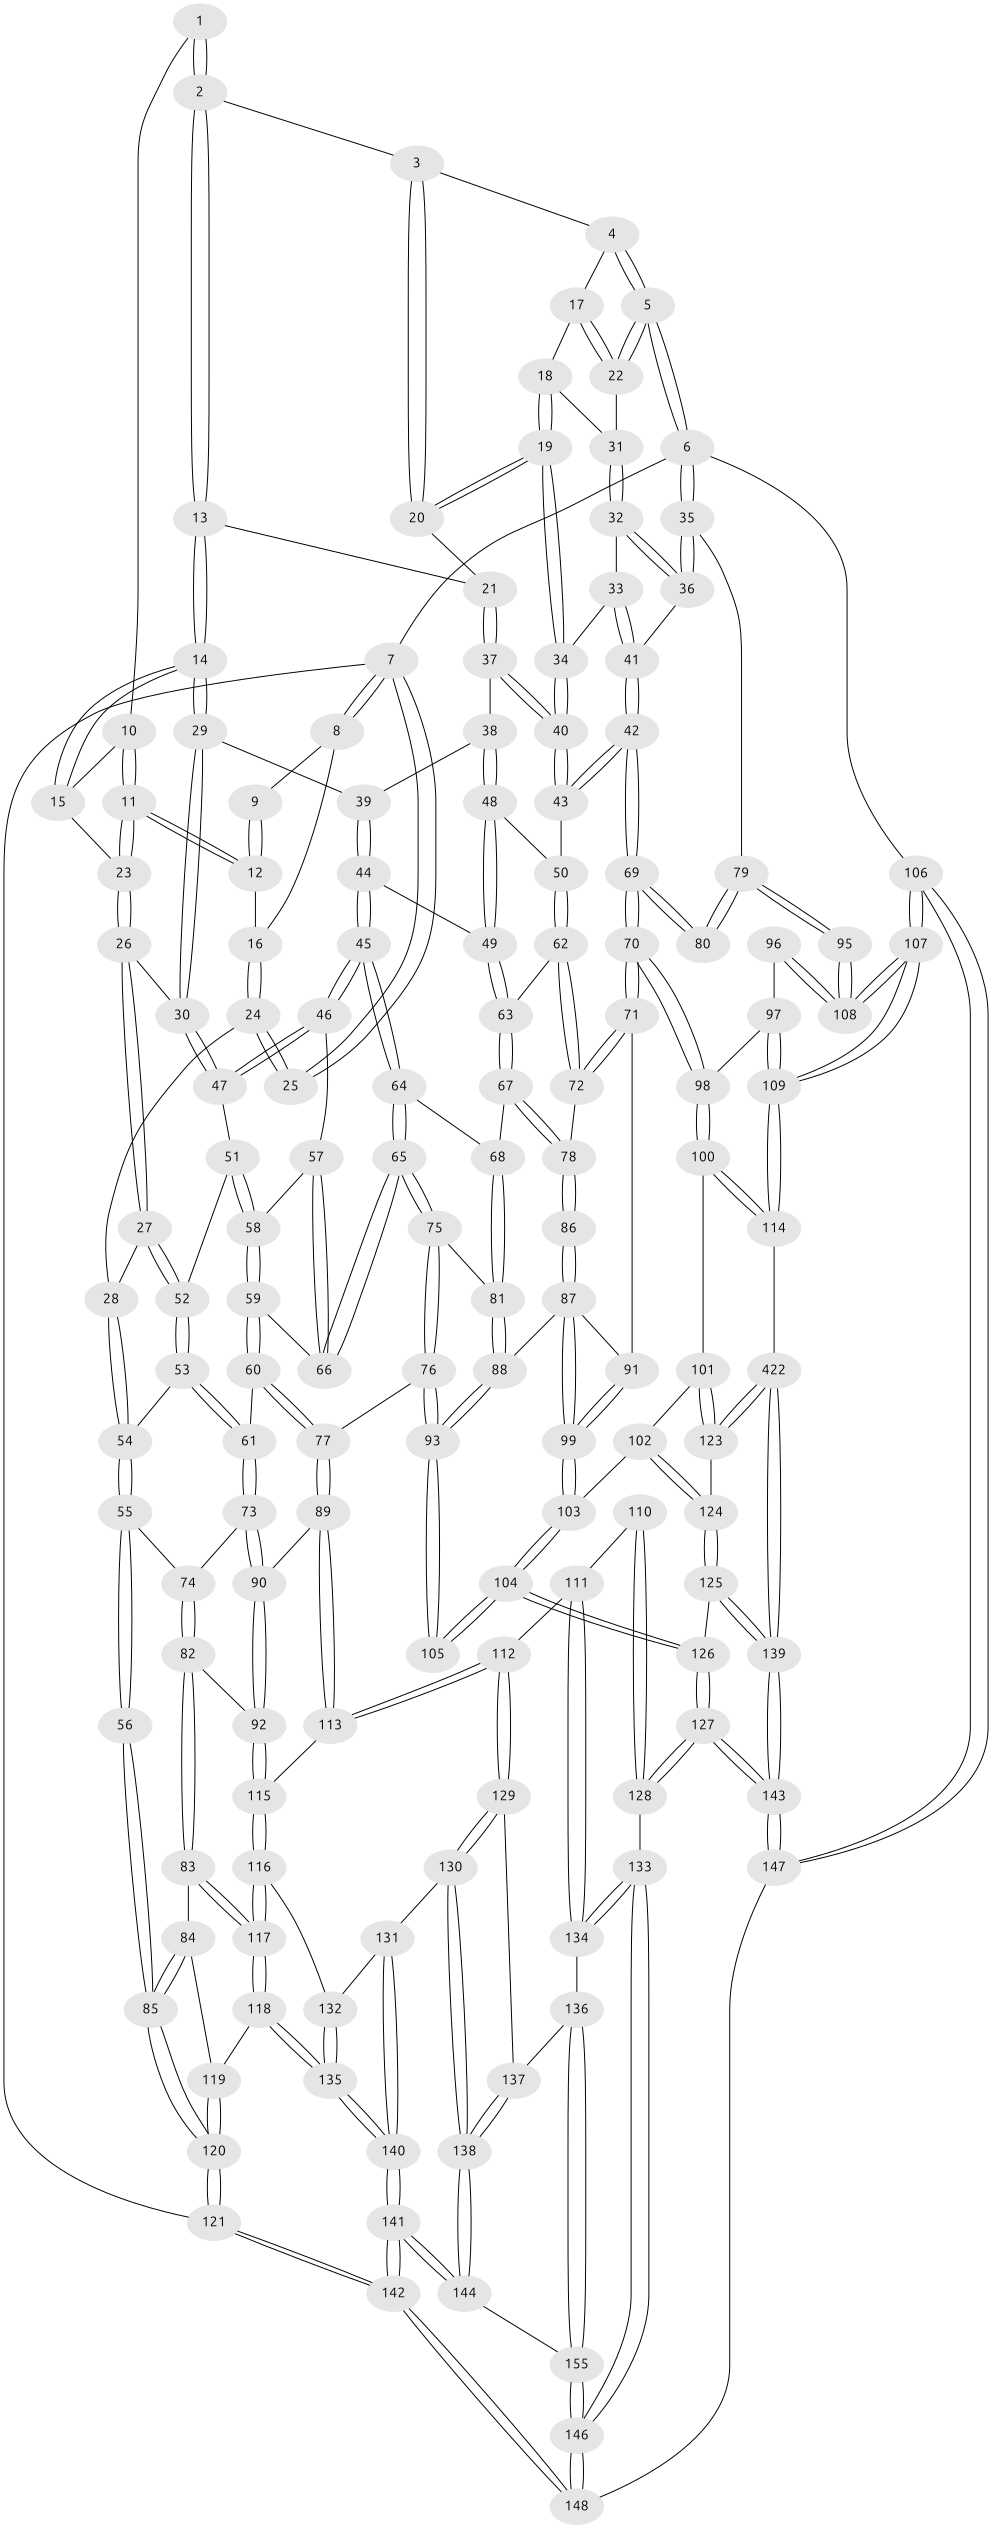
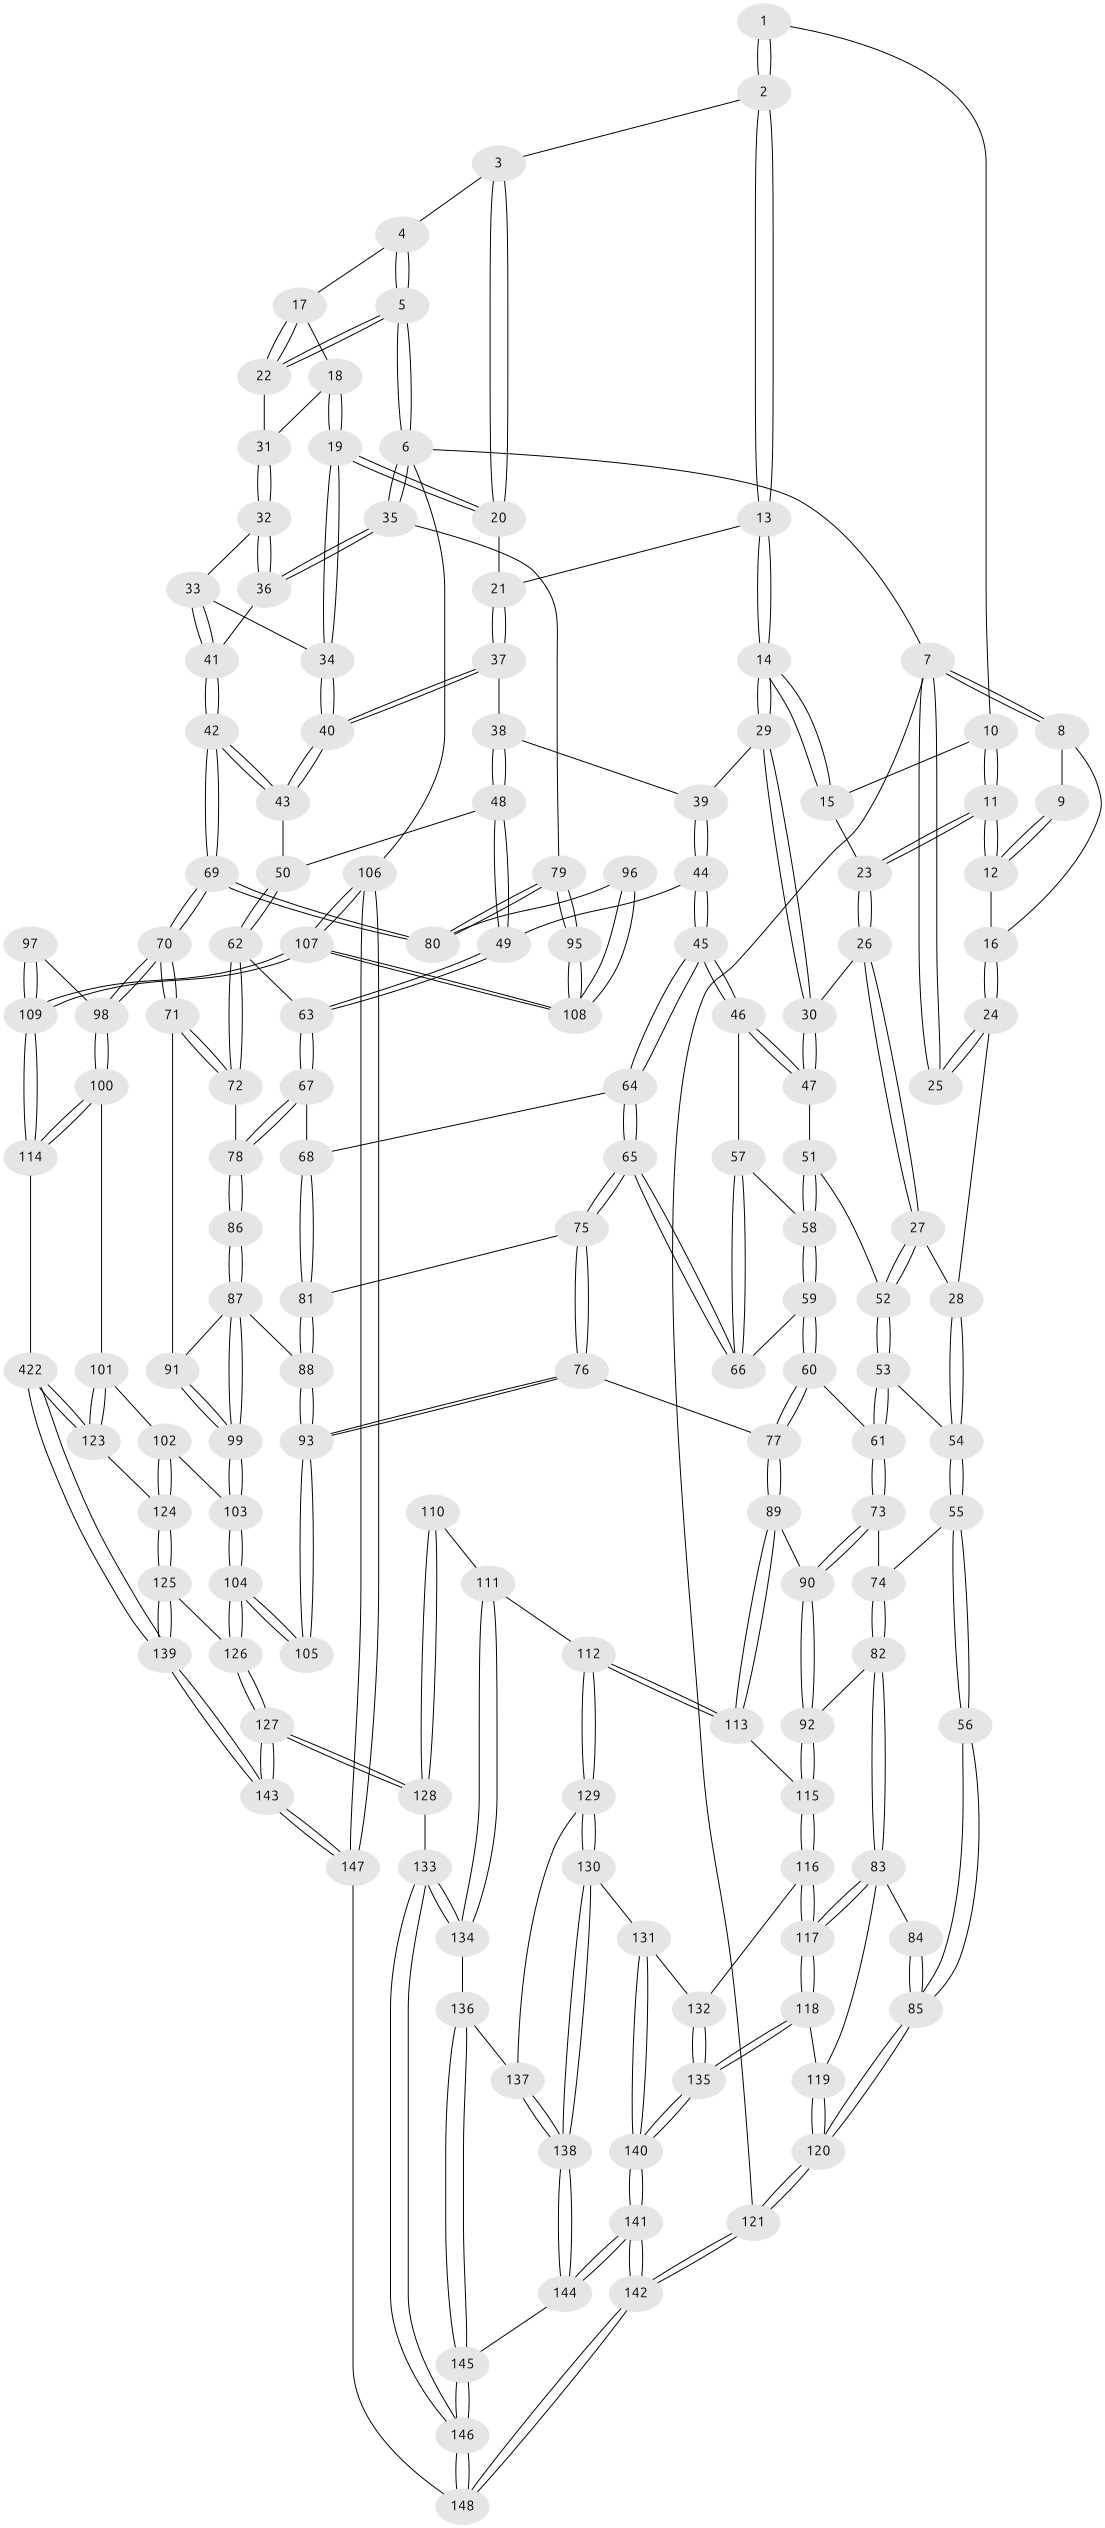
(774, 980) -> (532, 909)
(201, 2010) -> (858, 1976)
(577, 2365) -> (462, 2365)
